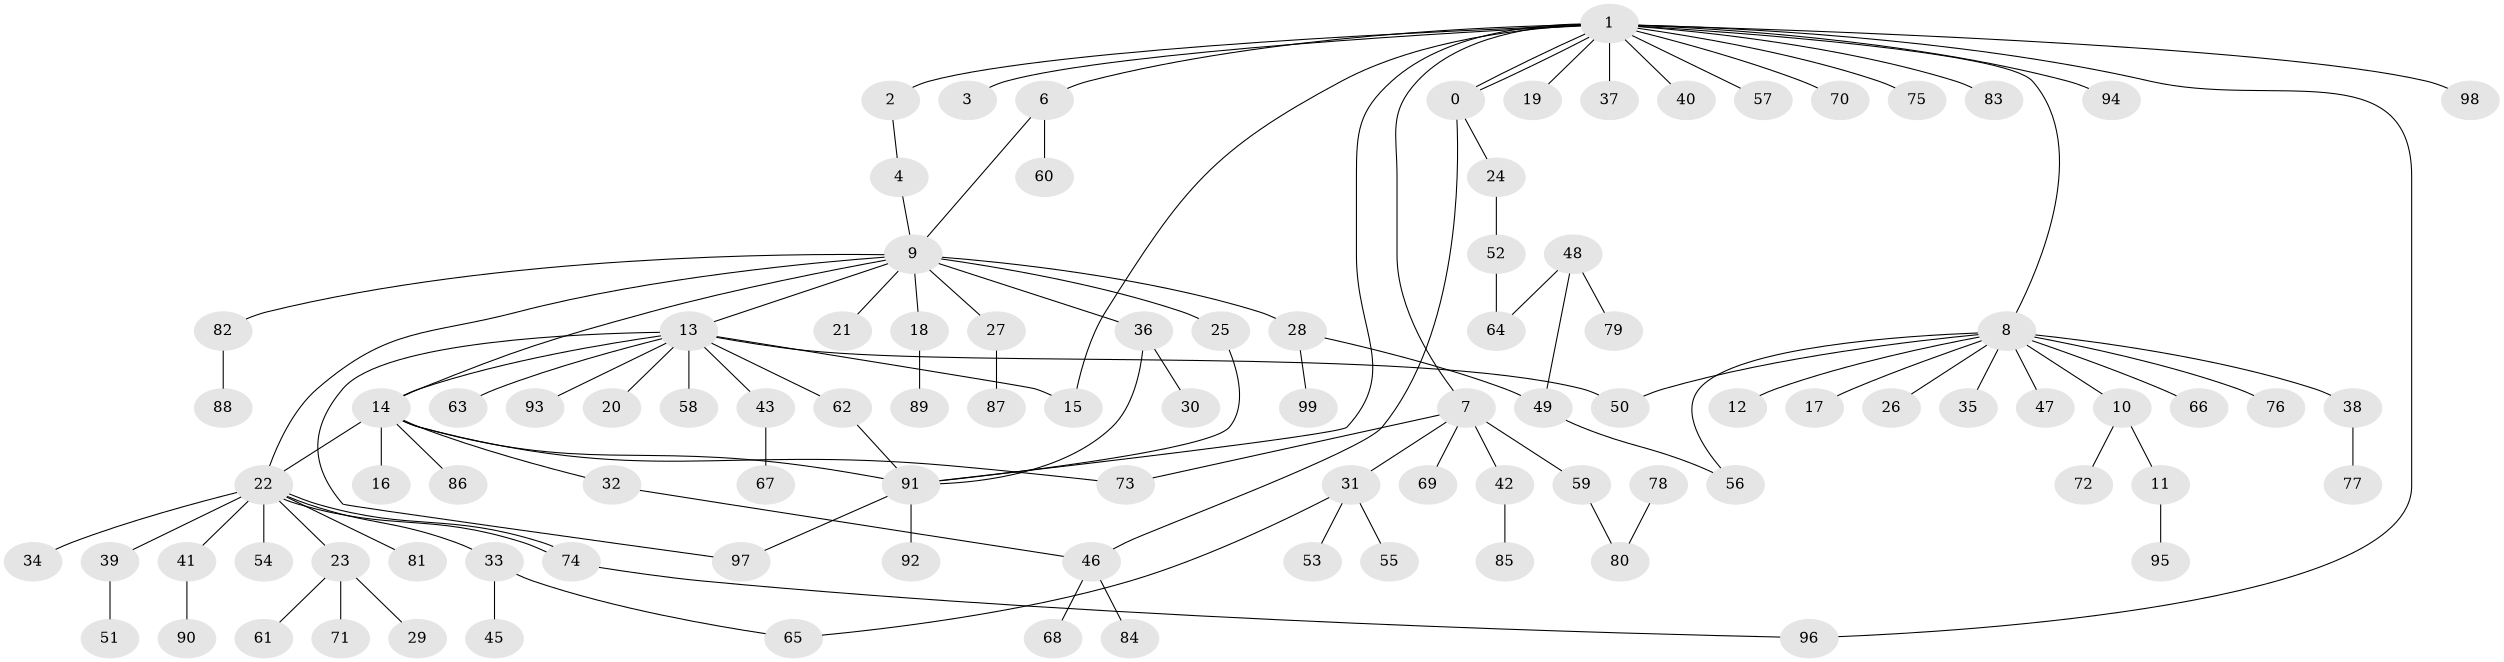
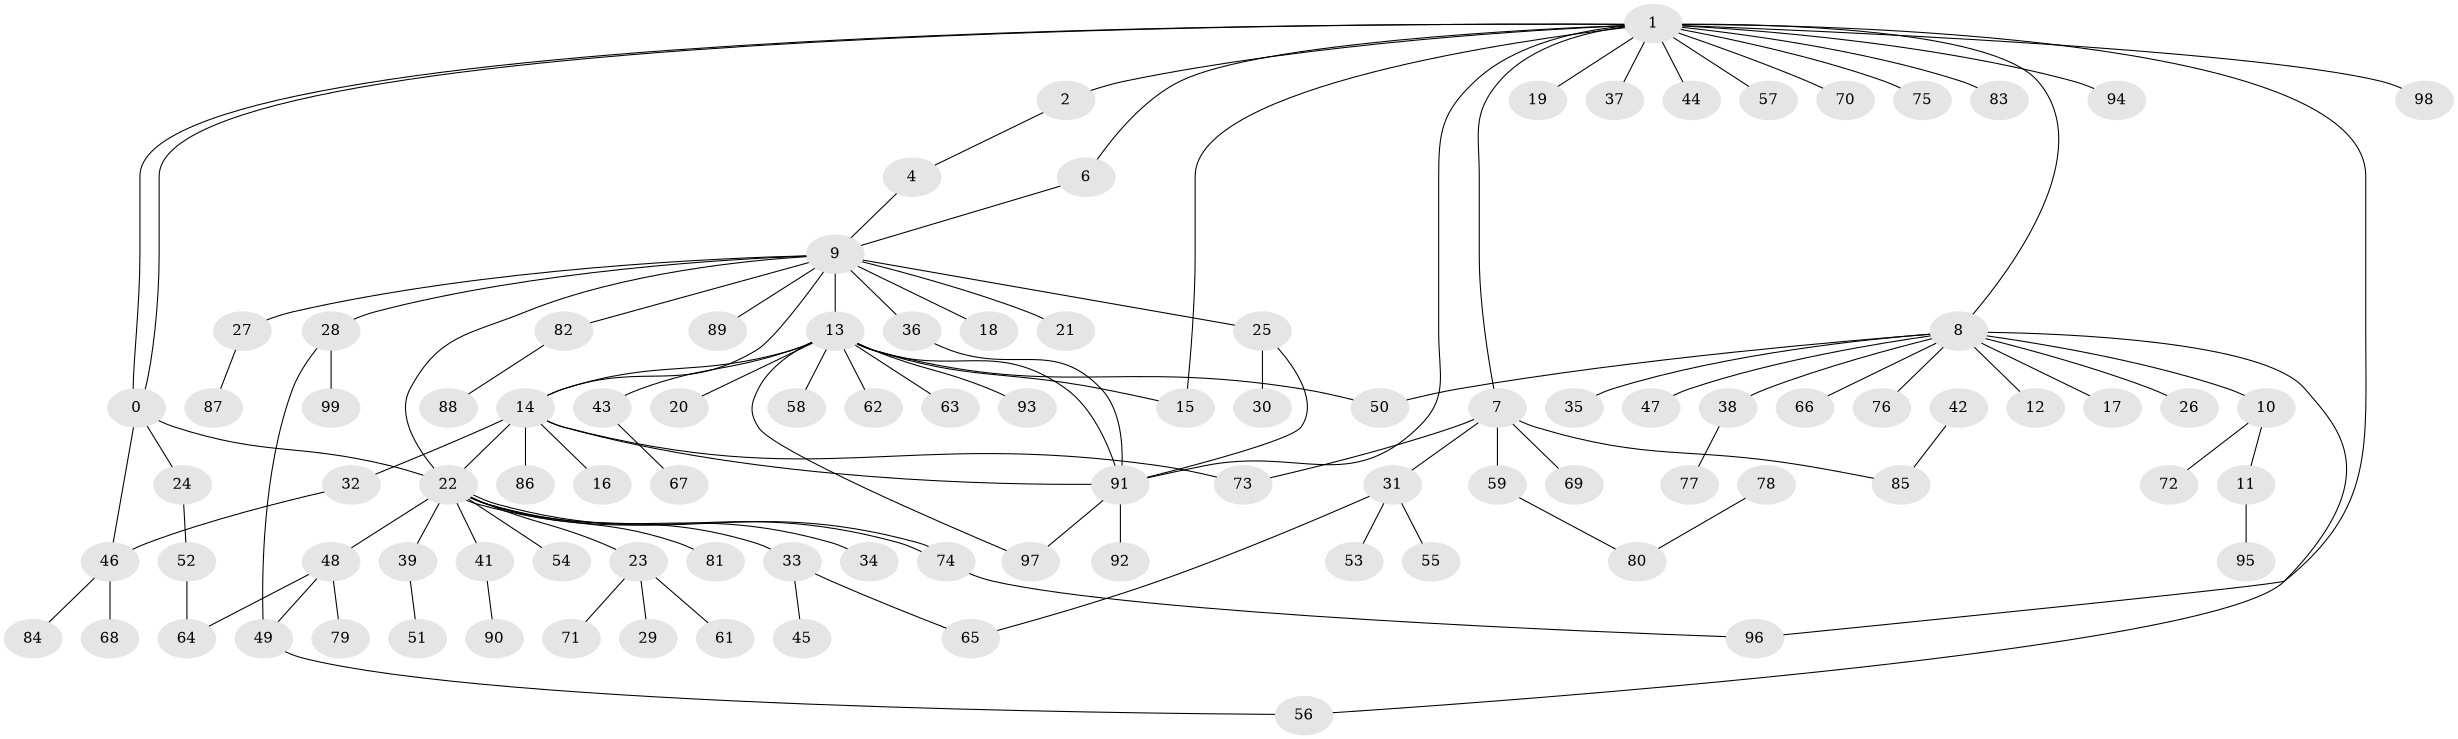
(968, 100) -> none
(1686, 100) -> (1692, 100)
(1045, 177) -> none
(1167, 370) -> (1262, 370)
(920, 376) -> (776, 293)
(877, 446) -> (1024, 368)
(1486, 446) -> (1696, 454)
none -> (290, 450)
none -> (390, 523)
